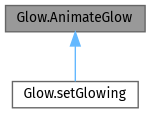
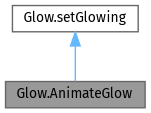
(75, 64) -> (75, 64)
